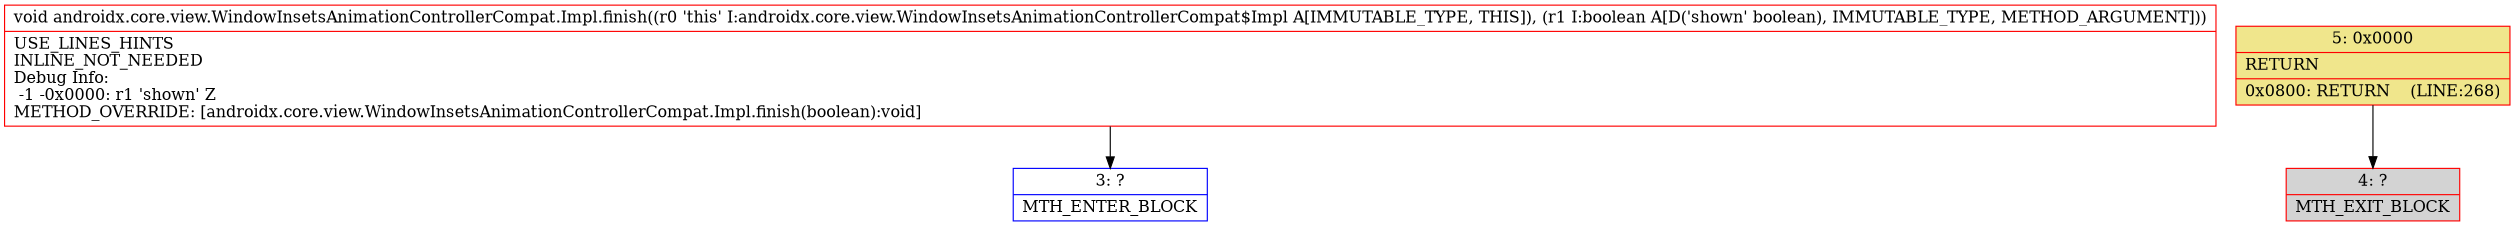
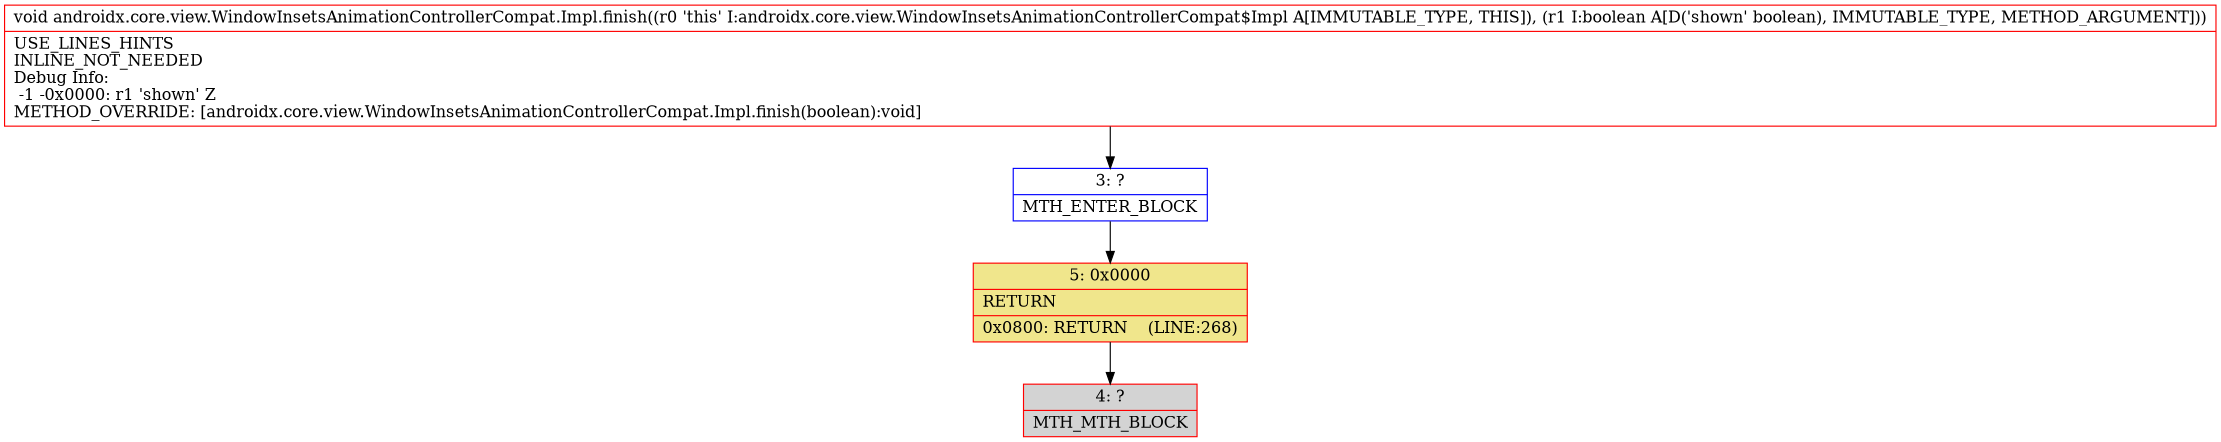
(2373, 207) -> (1110, 423)
none -> (1110, 236)
